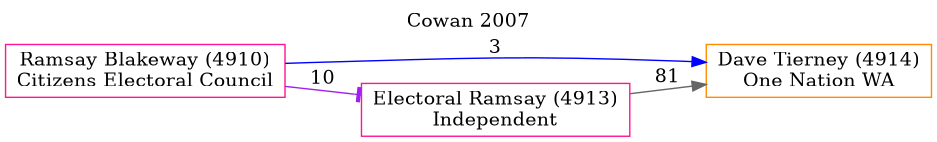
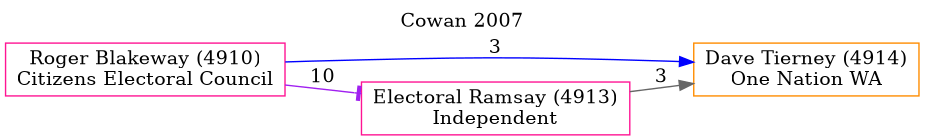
(145, 71) -> (145, 70)
(668, 77) -> (662, 77)
